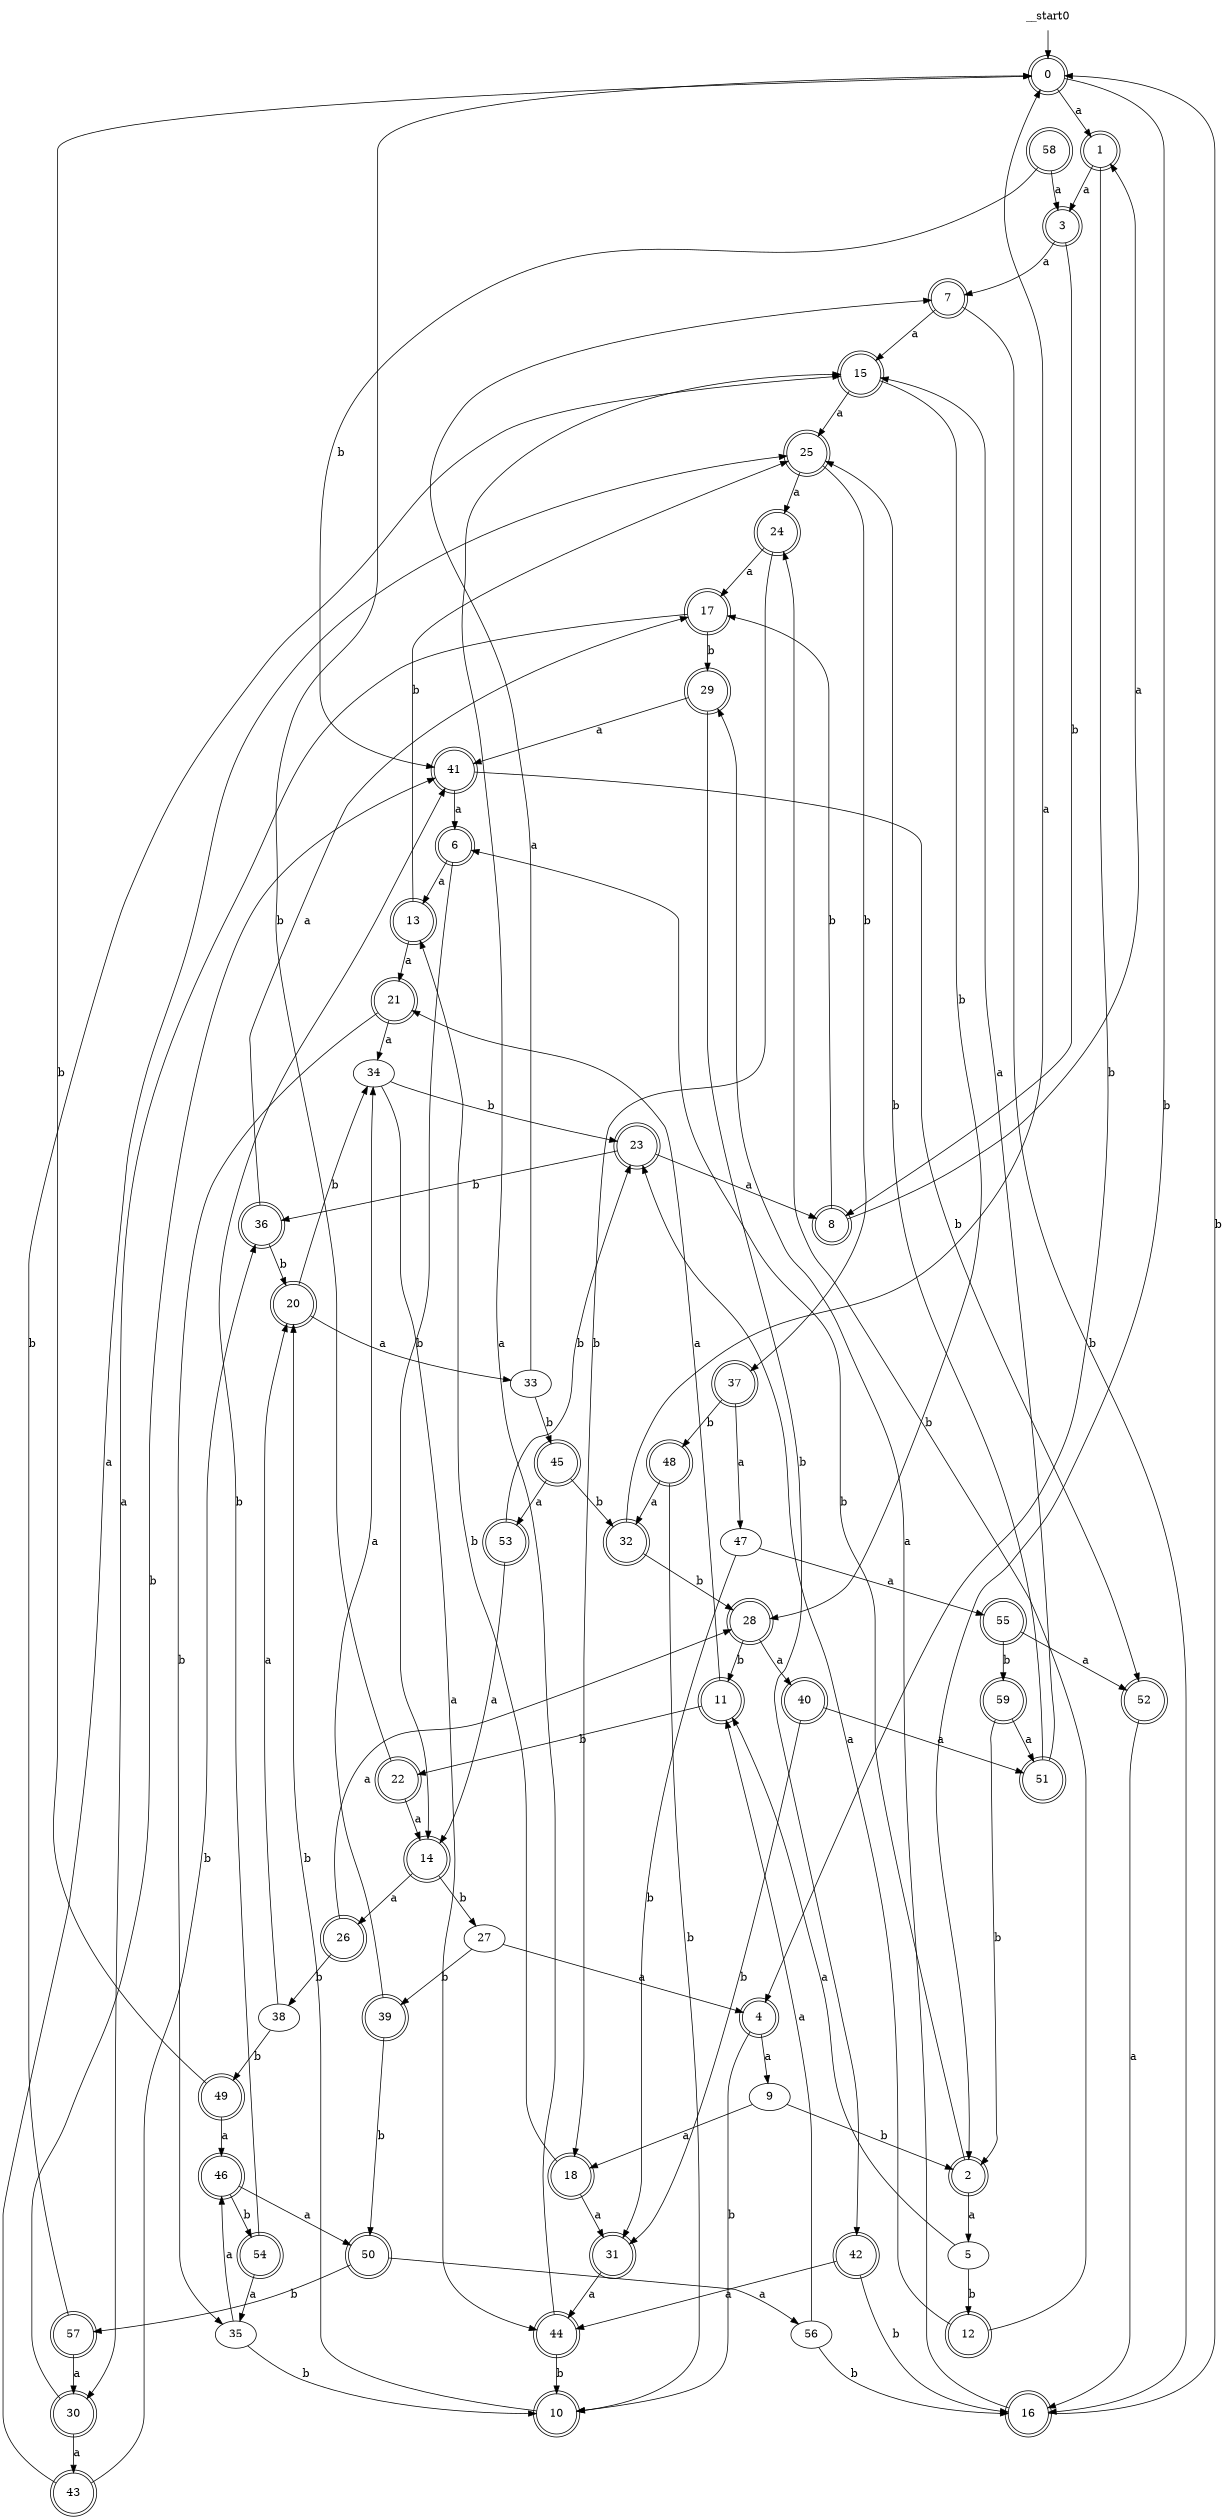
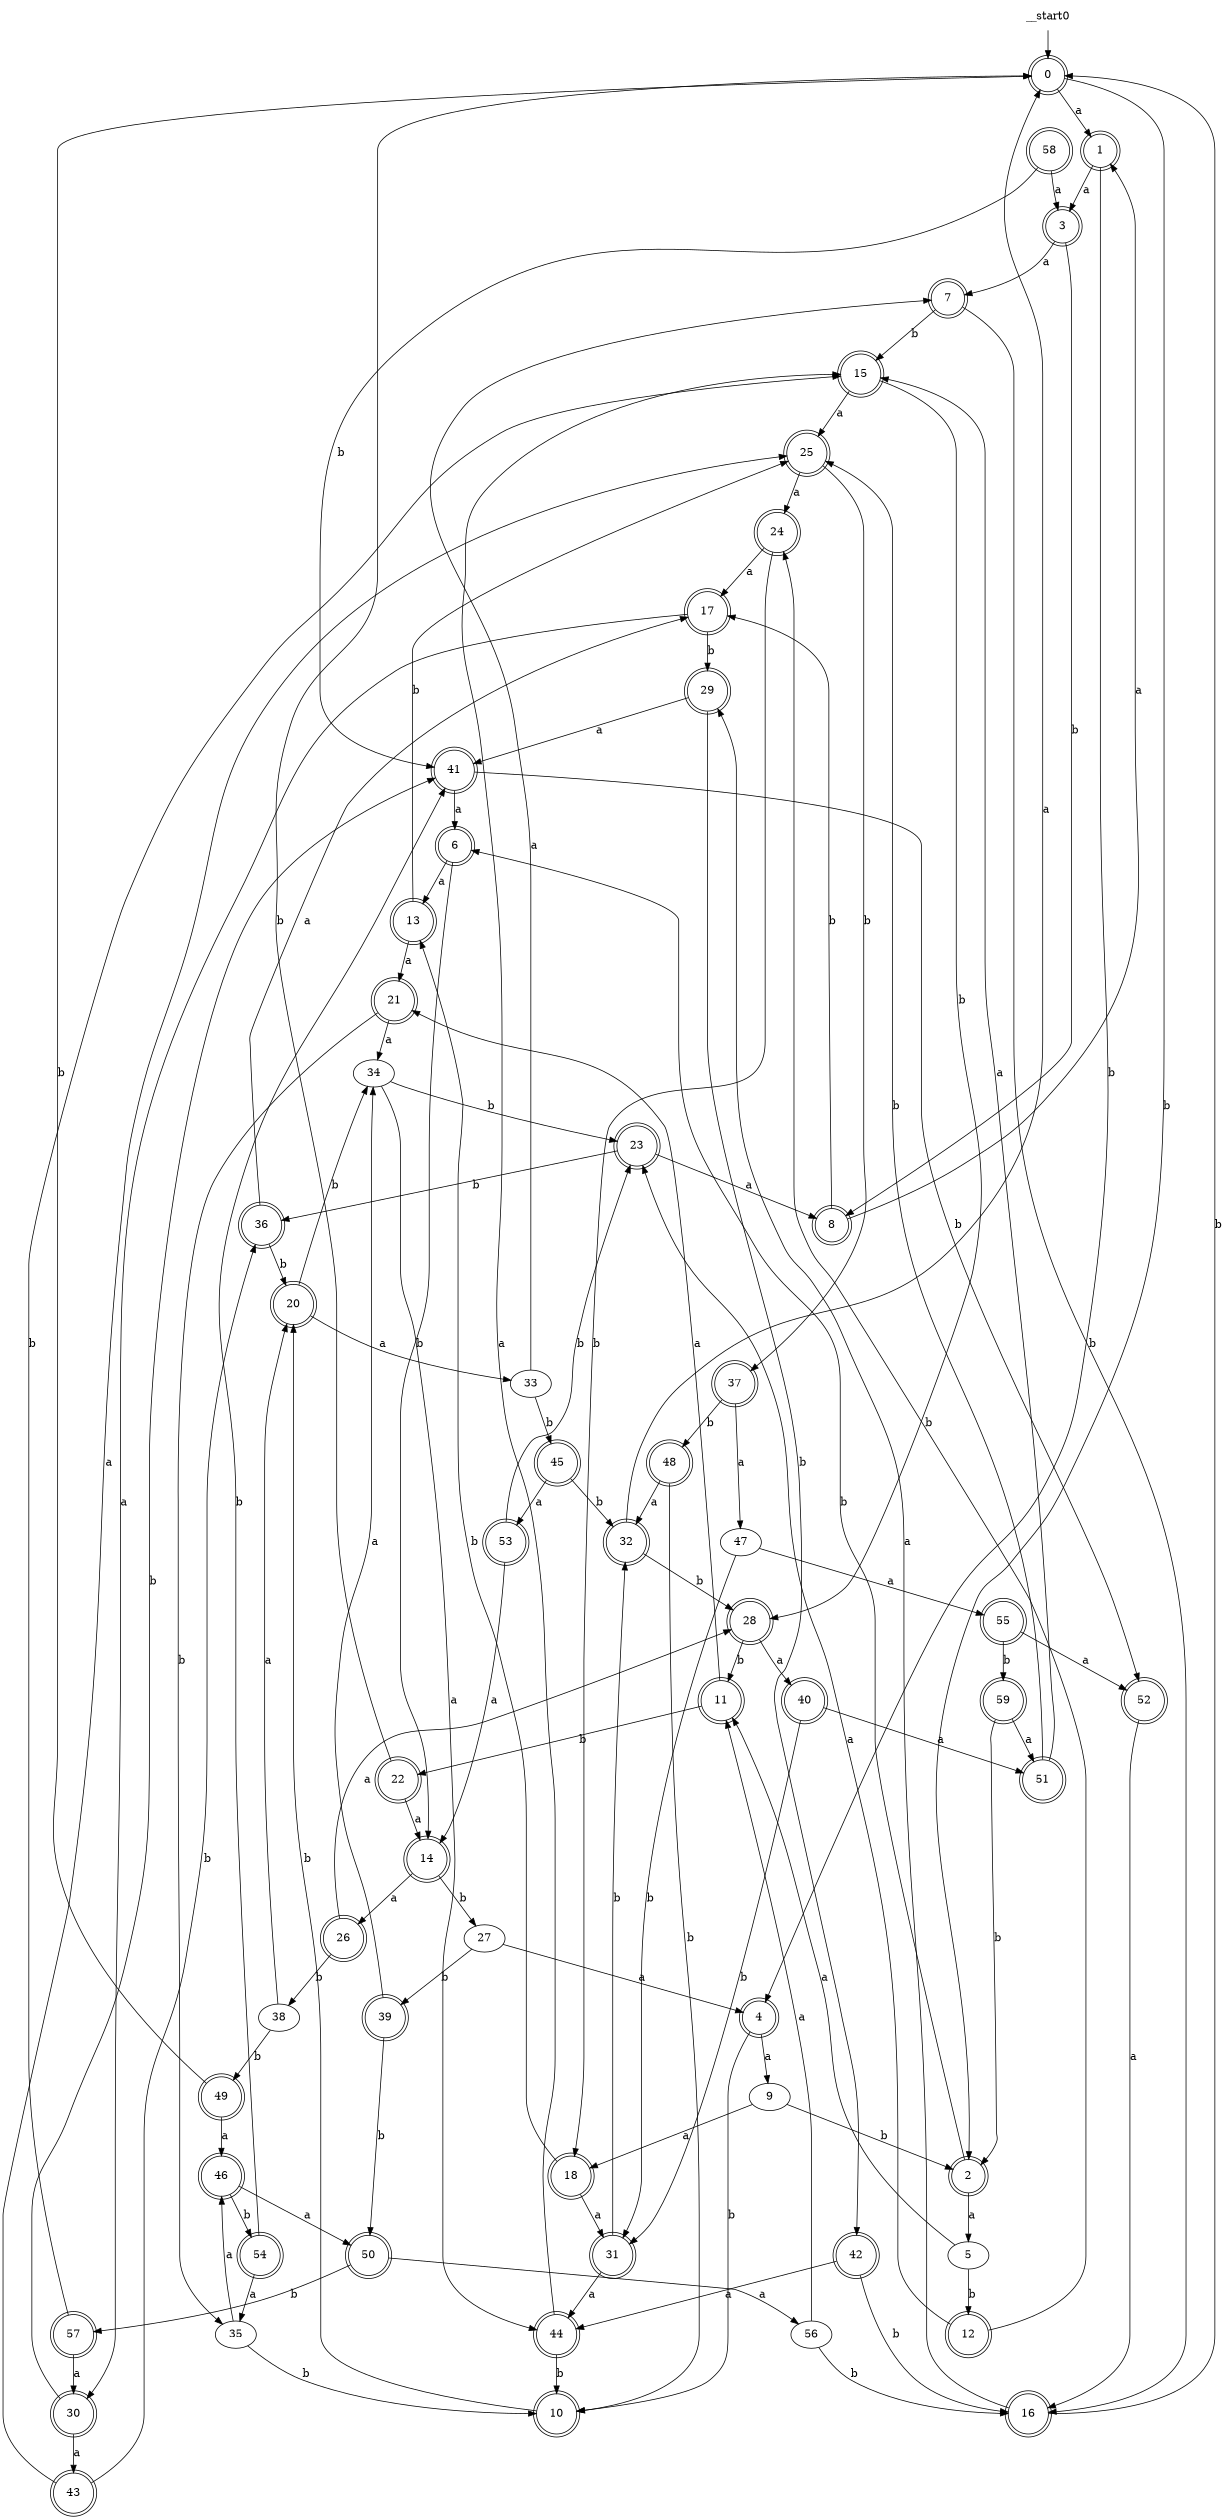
(915, 334) -> (915, 334)
none -> (613, 1902)
